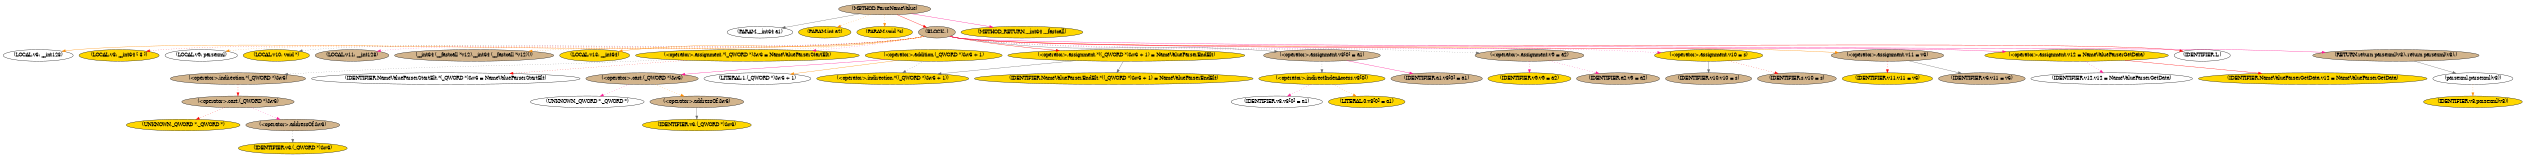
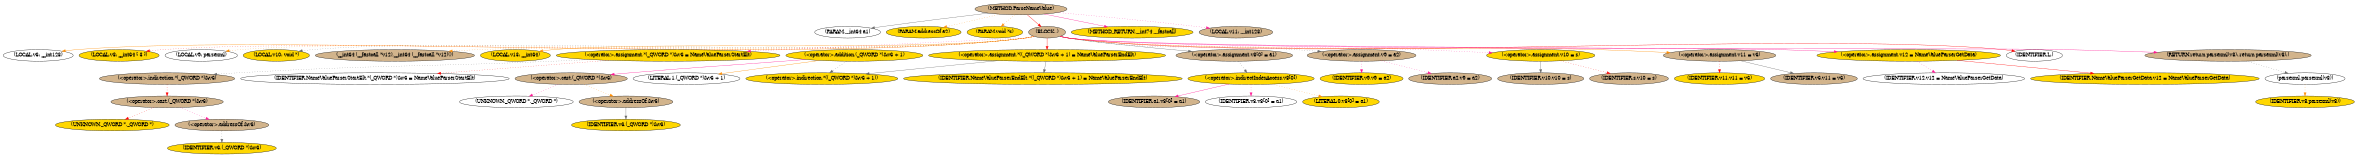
(825, 32) -> (924, 32)
(1022, 32) -> (1132, 32)
(652, 46) -> (1132, 20)
(1378, 67) -> (1204, 90)
(2434, 67) -> (2266, 67)
